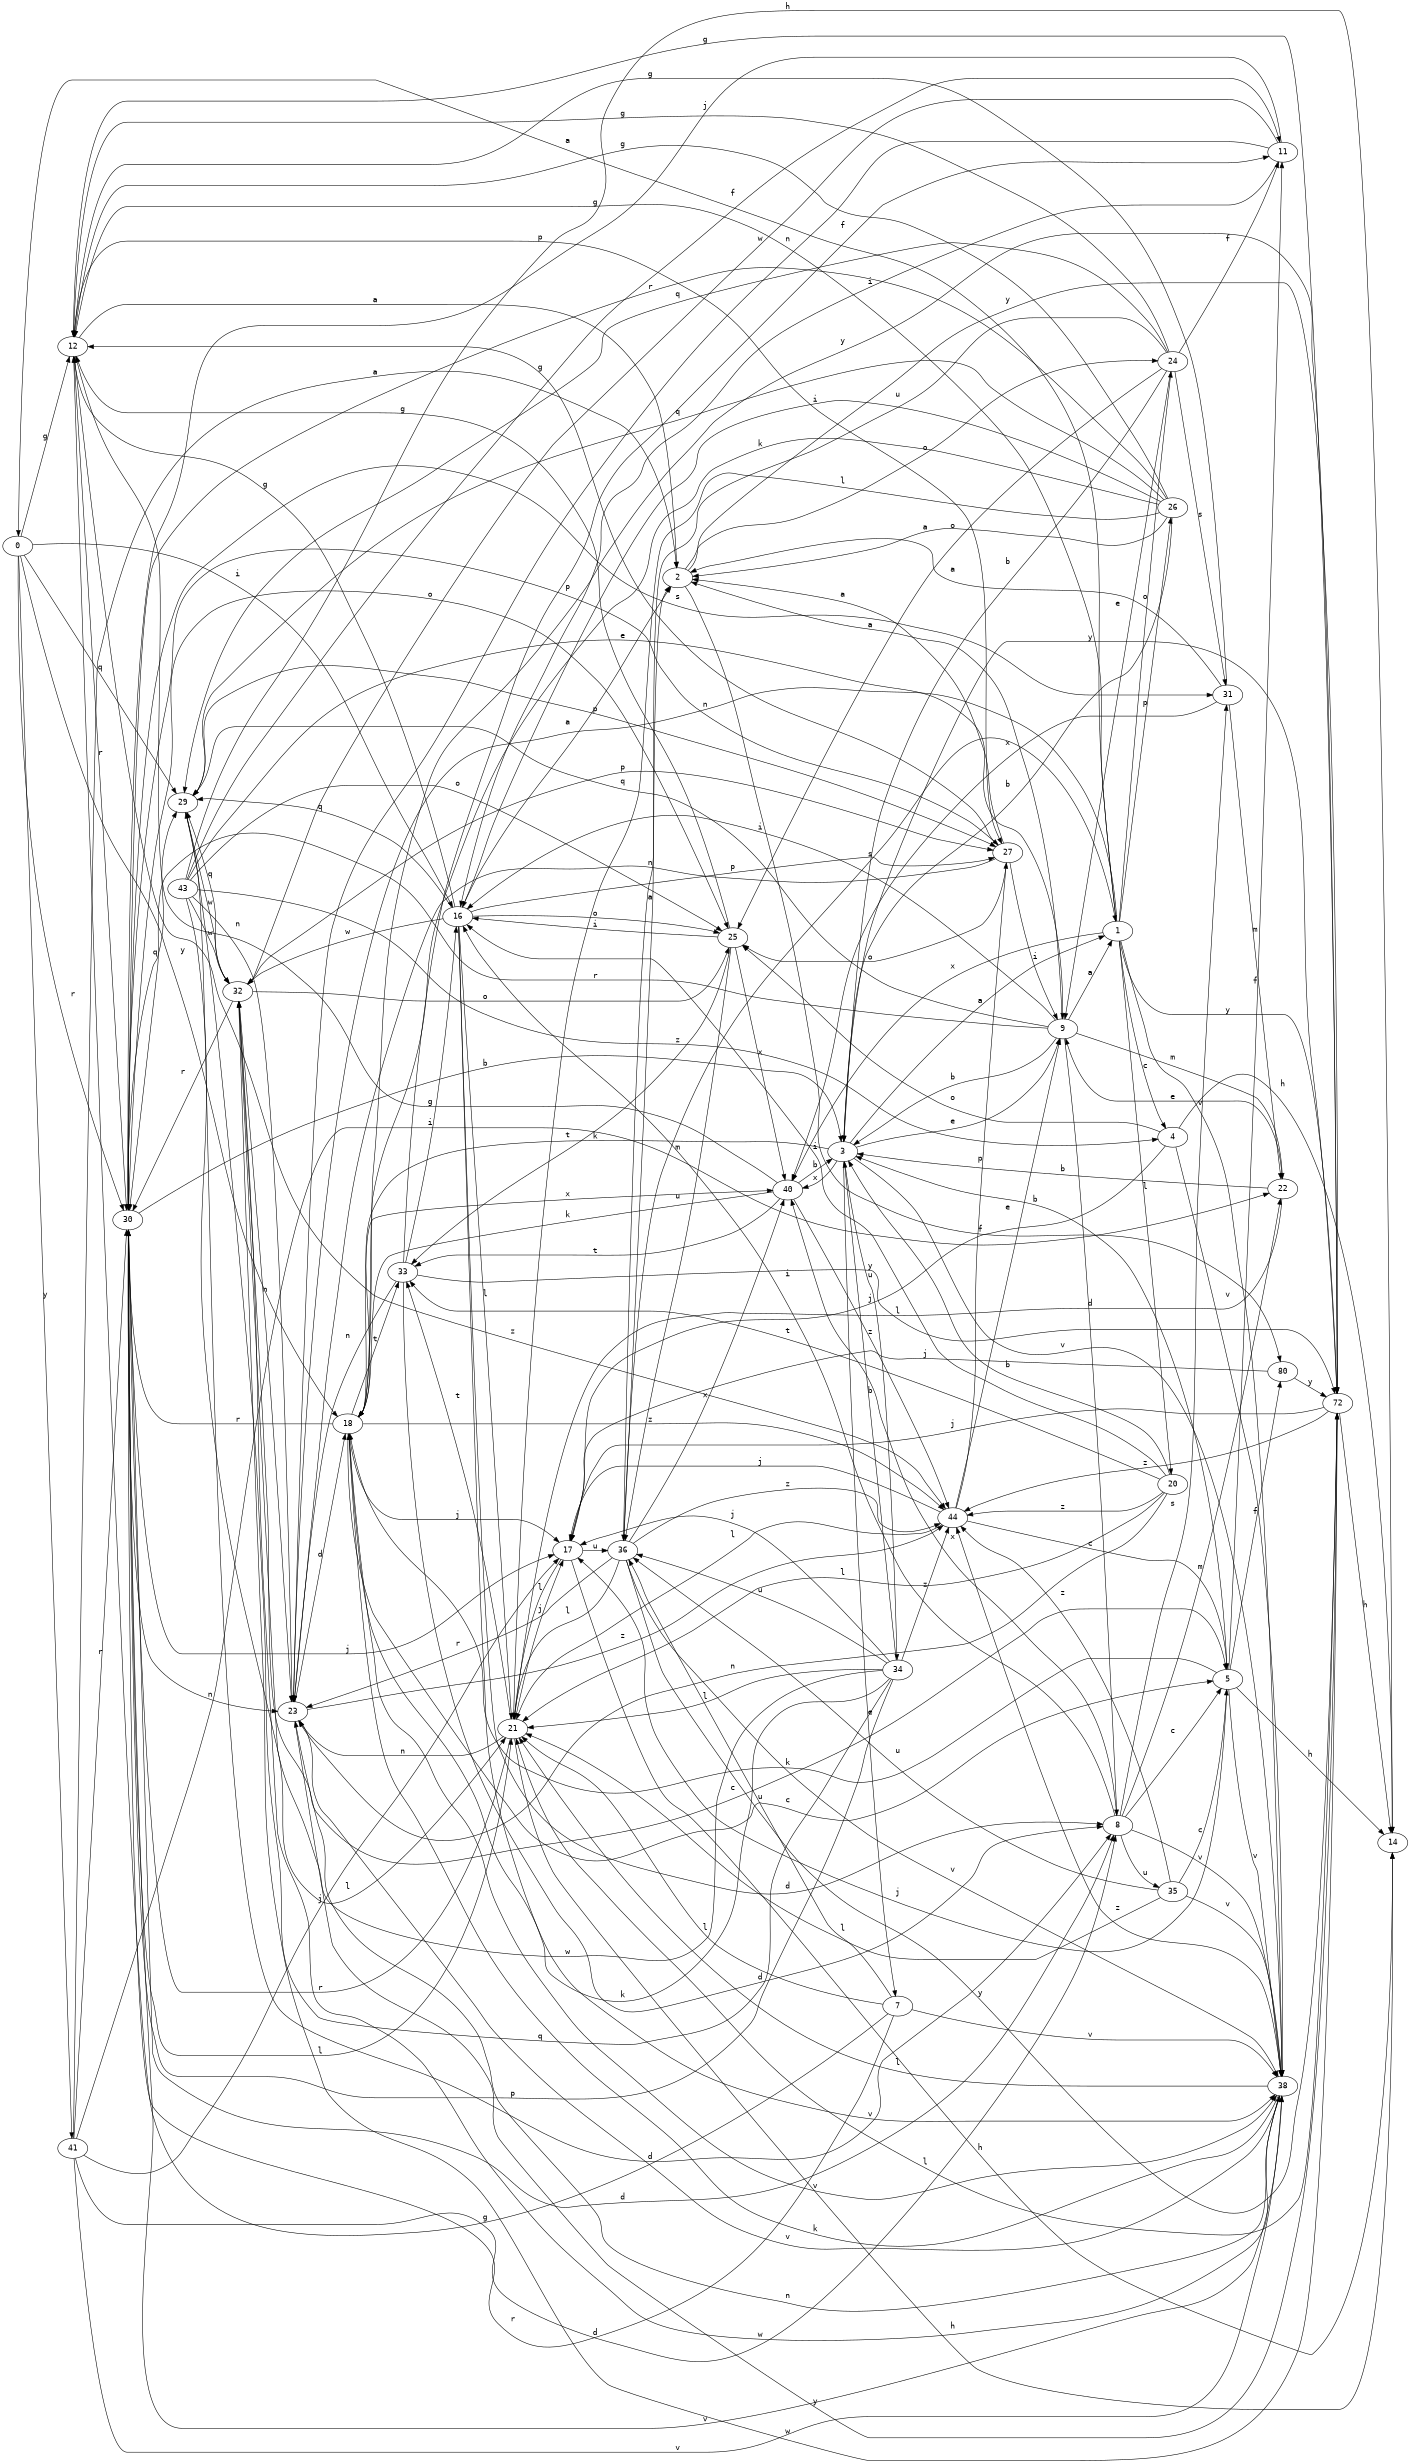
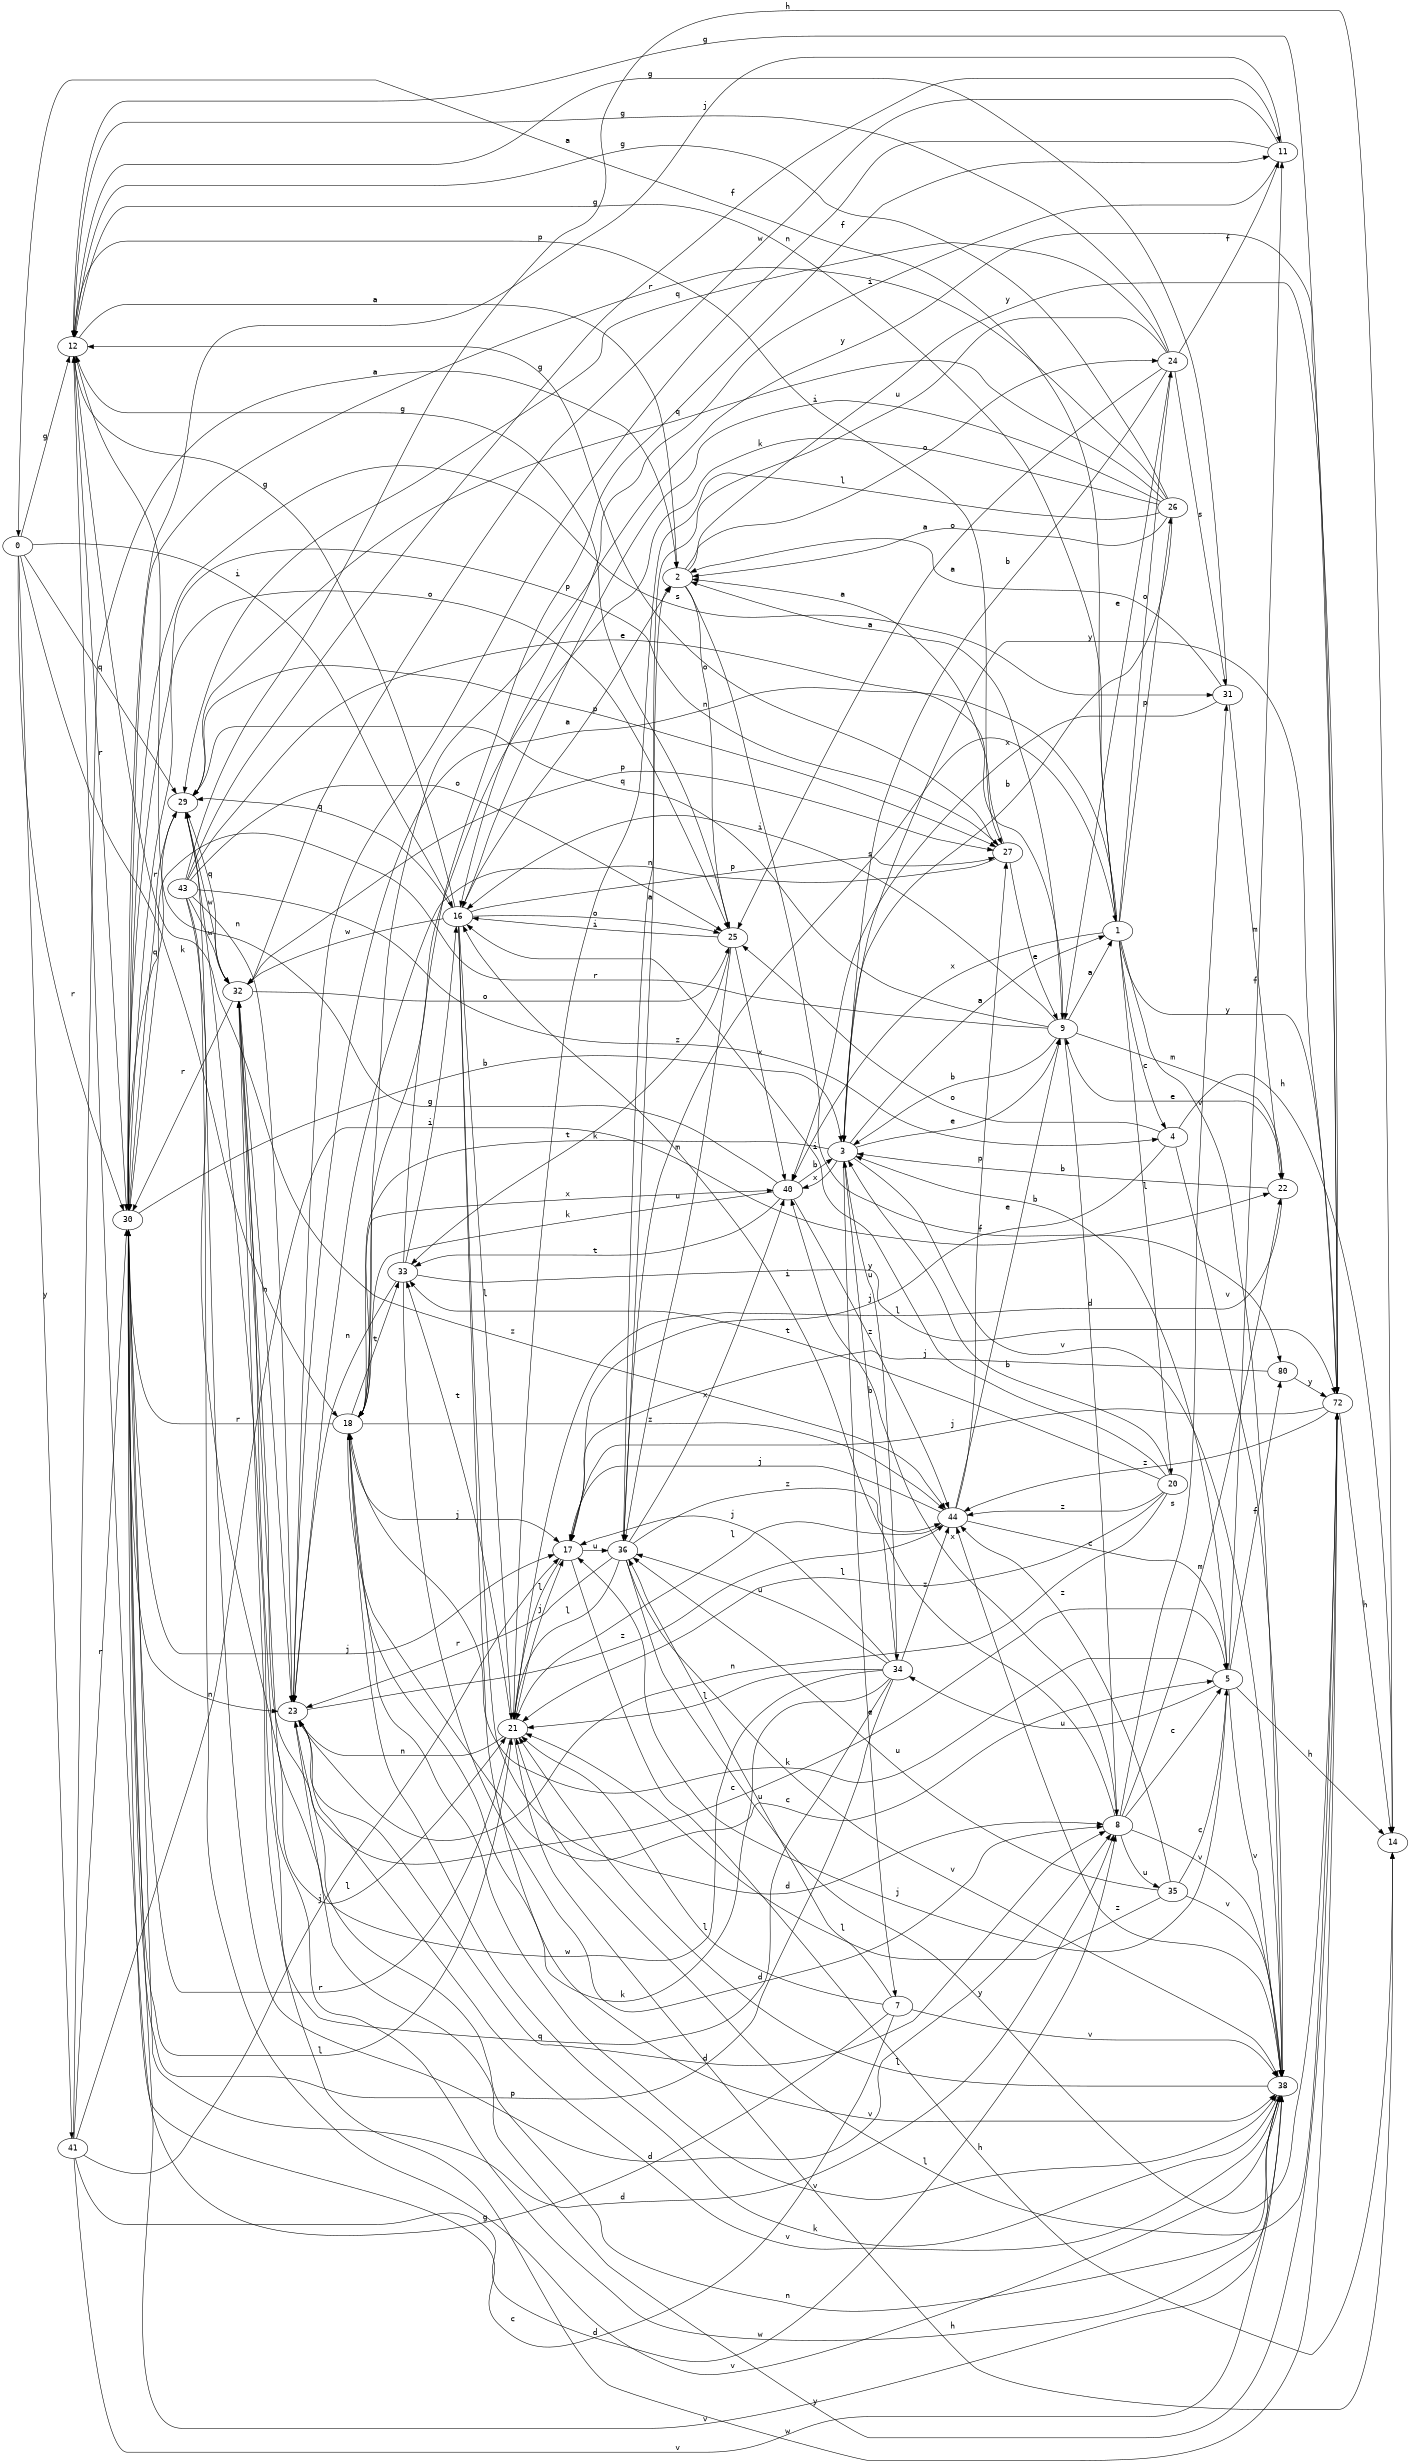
(183, 950) -> (183, 950)
(900, 955) -> (712, 753)
(1035, 957) -> (1035, 957)
none -> (146, 1017)
(320, 1571) -> (654, 2057)
none -> (1064, 1728)
none -> (283, 2074)
(513, 2319) -> (513, 2319)
